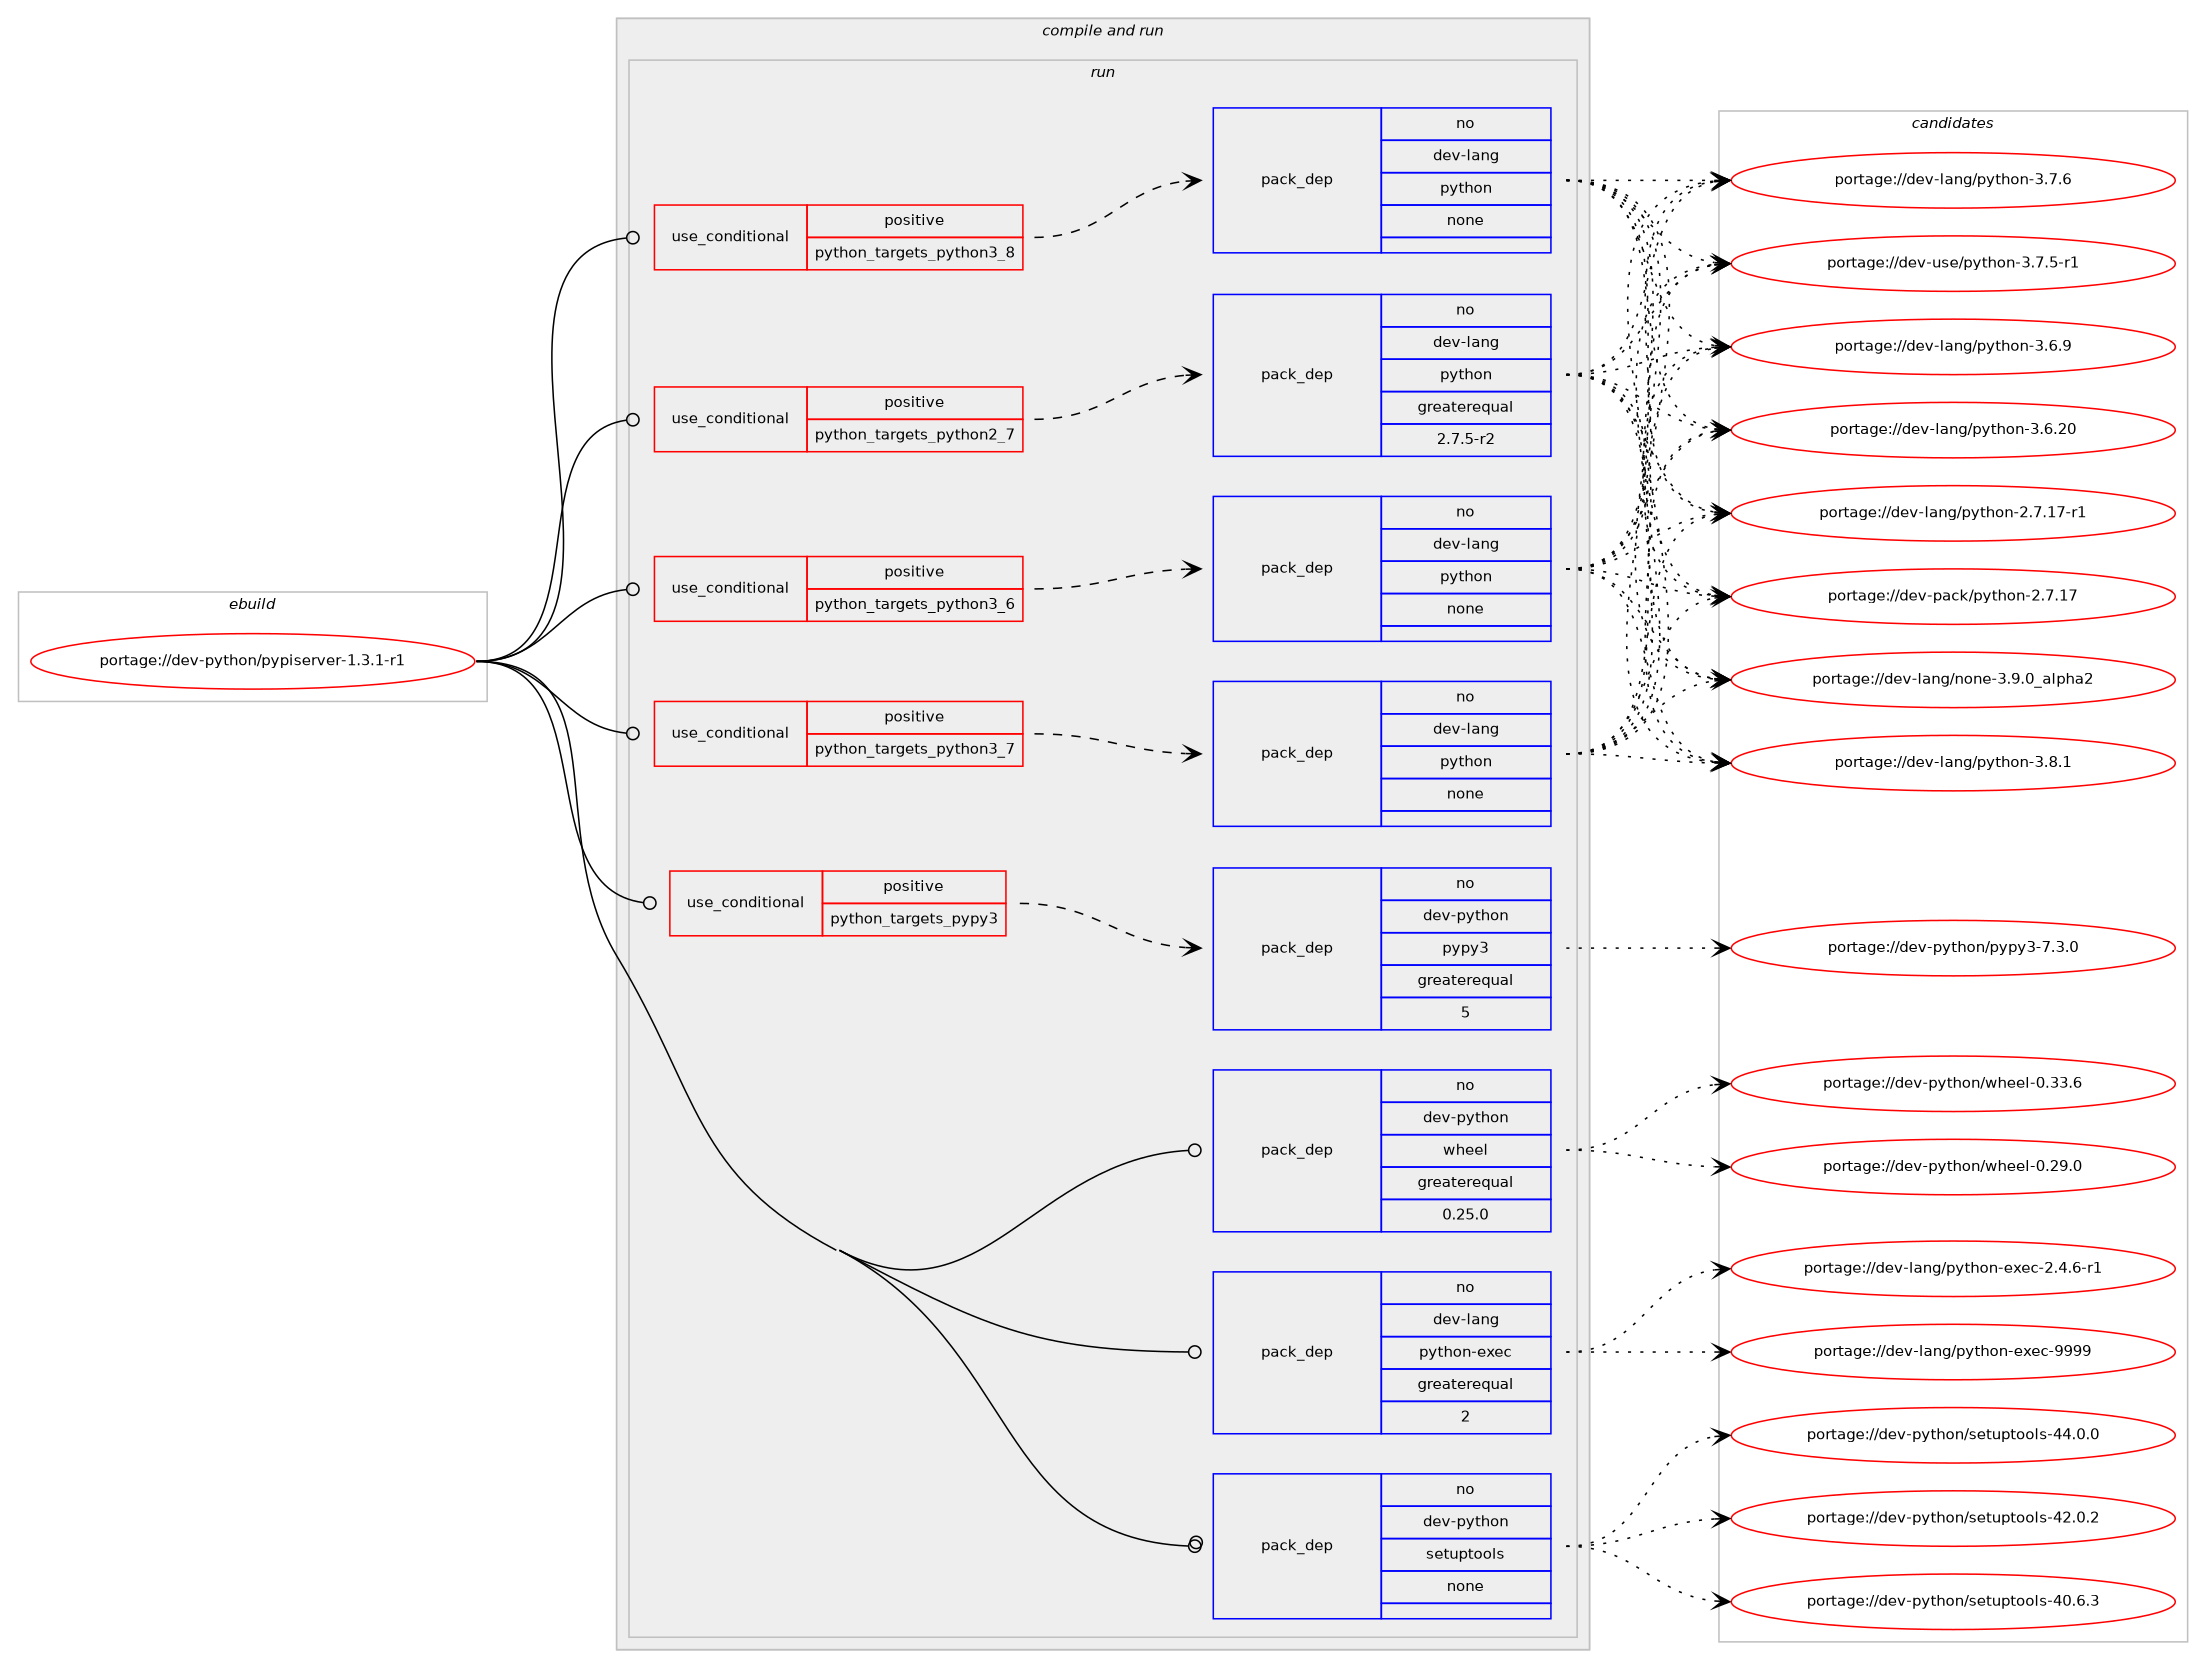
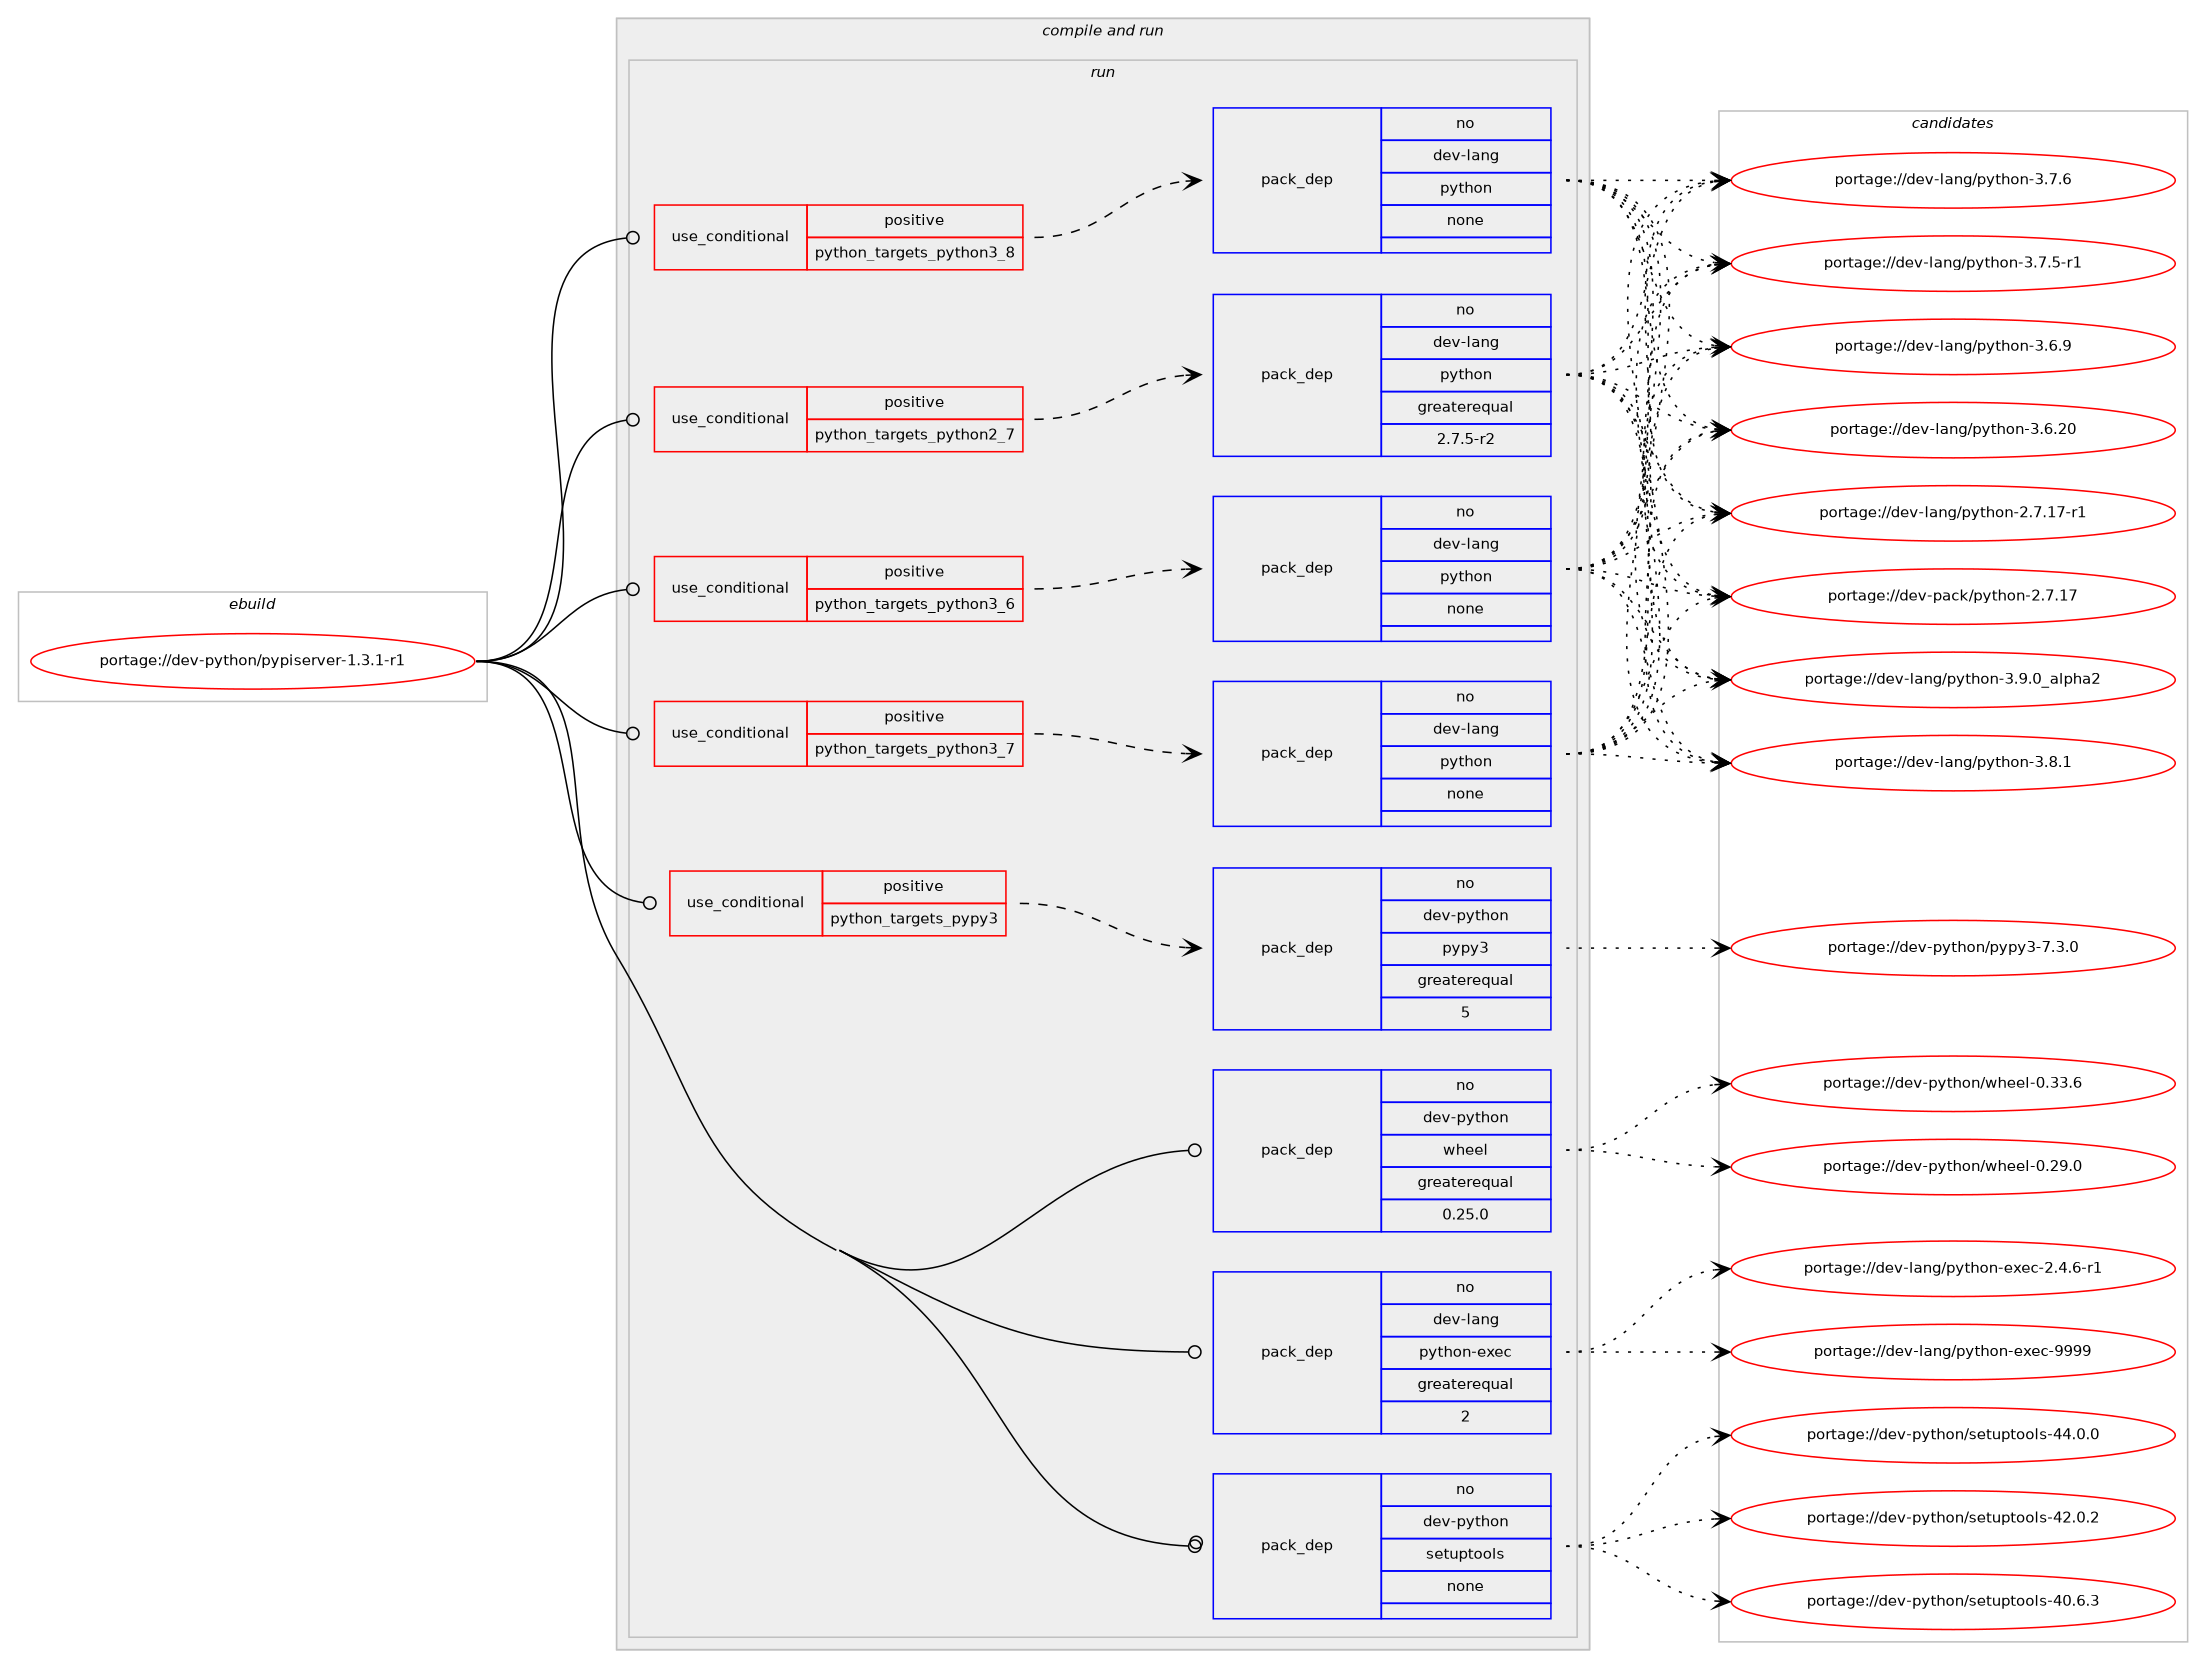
(1953, 264) -> (1953, 264)
(1953, 680) -> (1953, 680)
